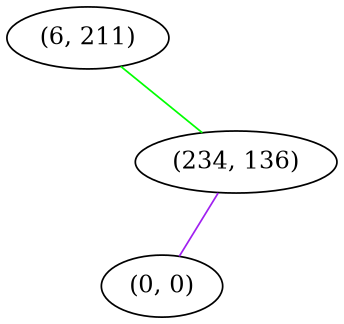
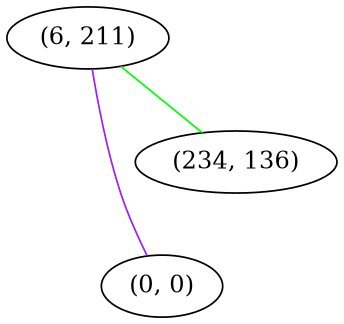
(199, 225) -> (112, 164)
